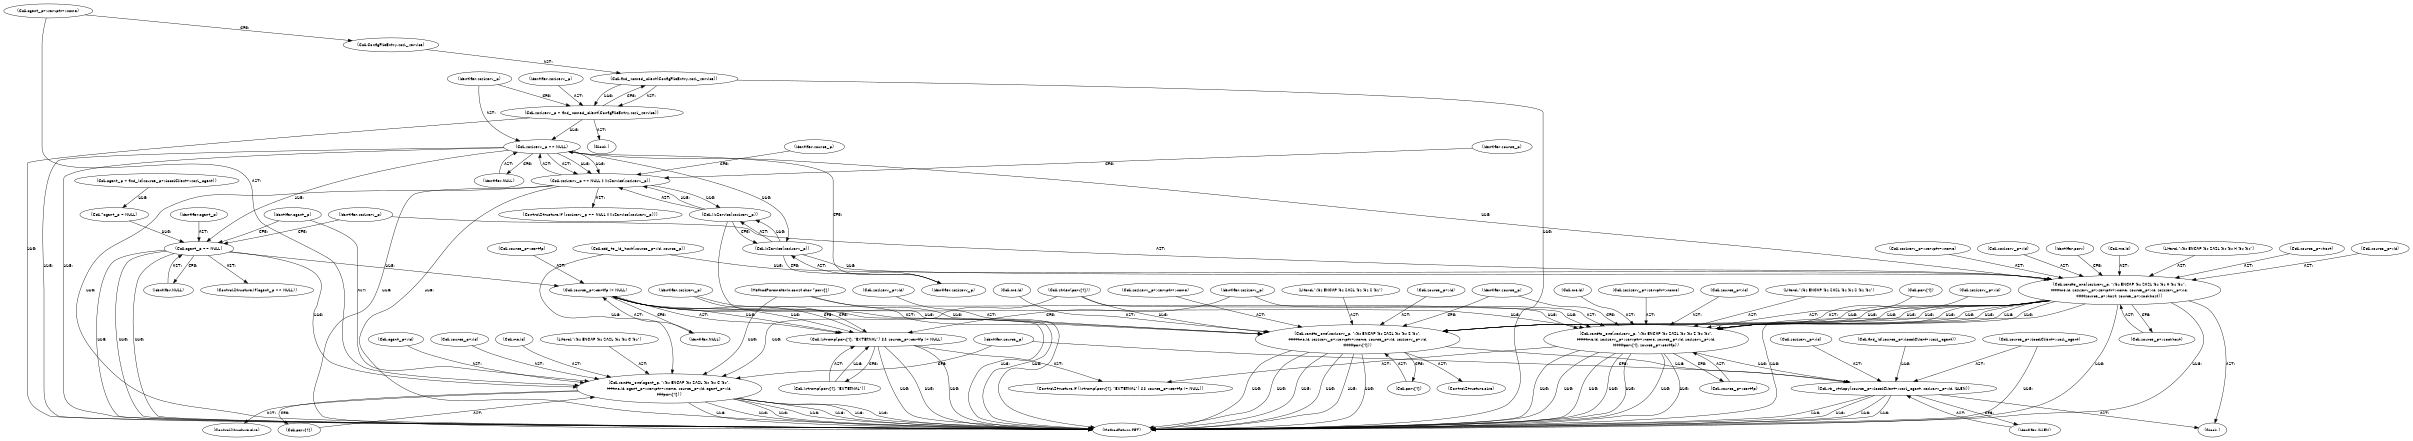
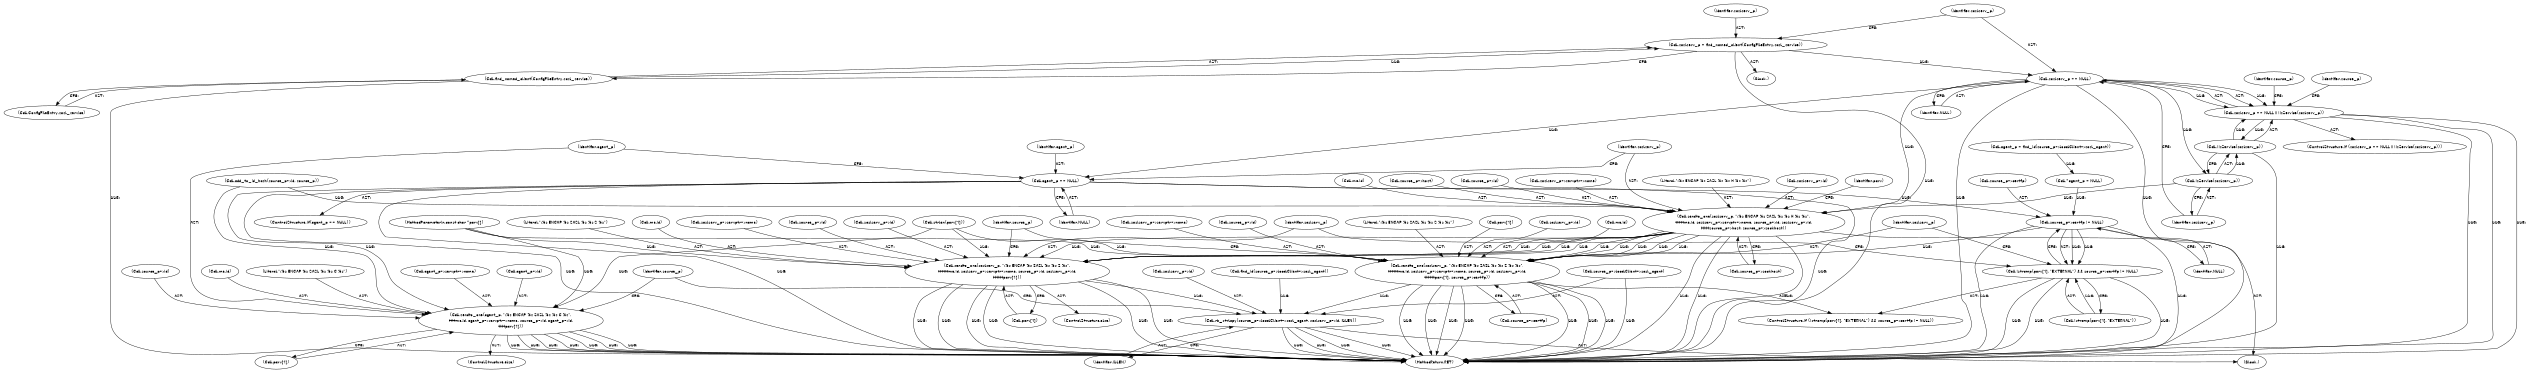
(217, 28) -> (260, 83)
(155, 231) -> (2076, 200)
